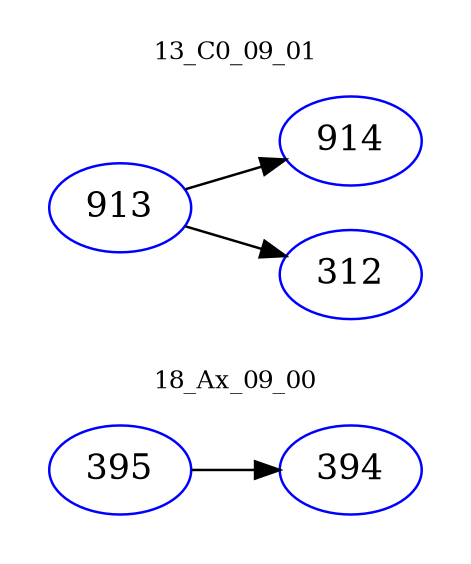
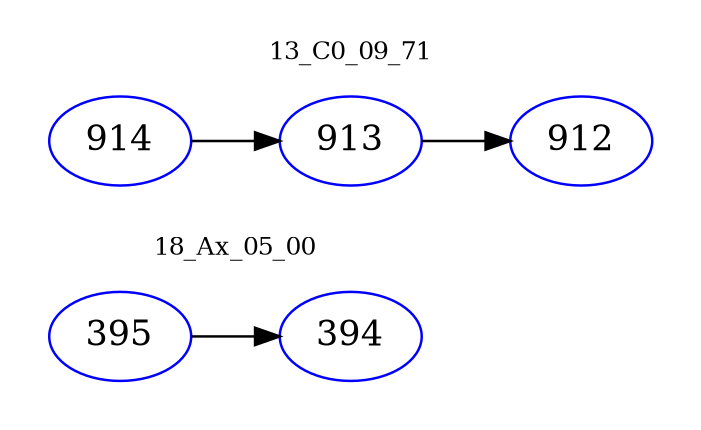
(235, 53) -> (351, 53)
(223, 178) -> (223, 141)
(351, 275) -> (581, 141)
(235, 382) -> (235, 249)
